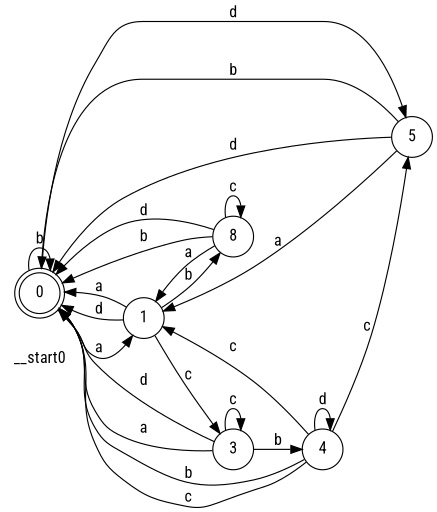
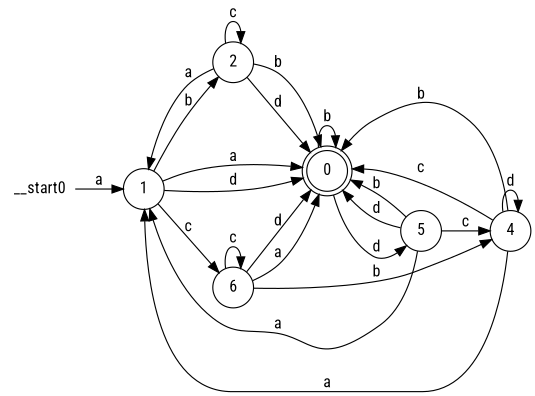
(233, 237) -> (233, 62)
(380, 303) -> (460, 231)
(233, 347) -> (327, 383)
(102, 358) -> (94, 189)
(233, 449) -> (233, 288)
